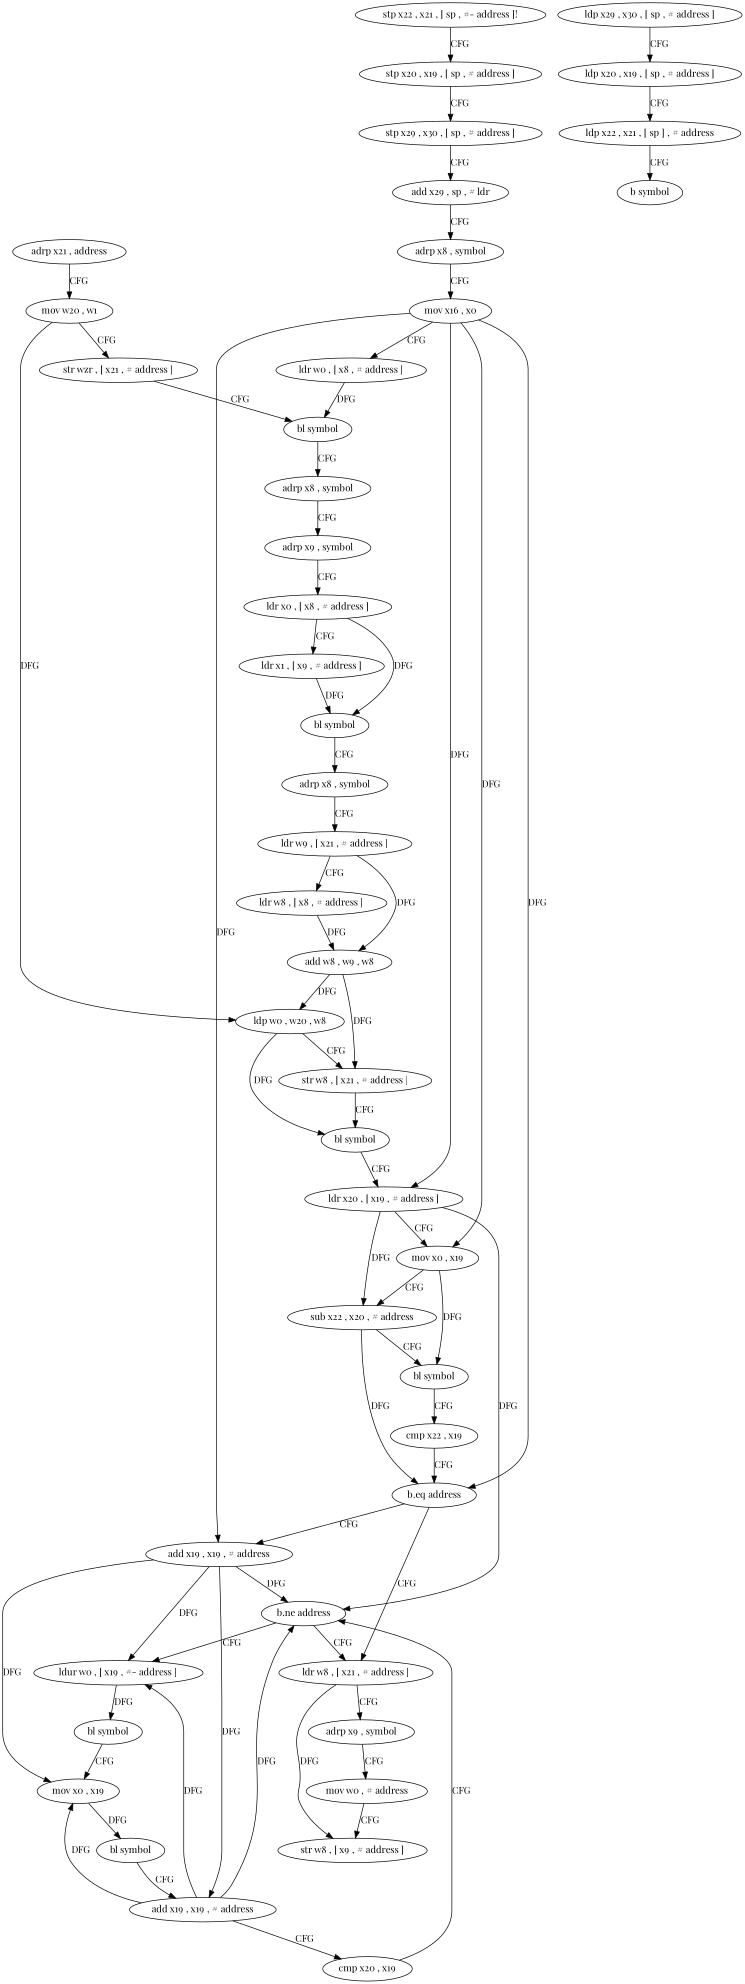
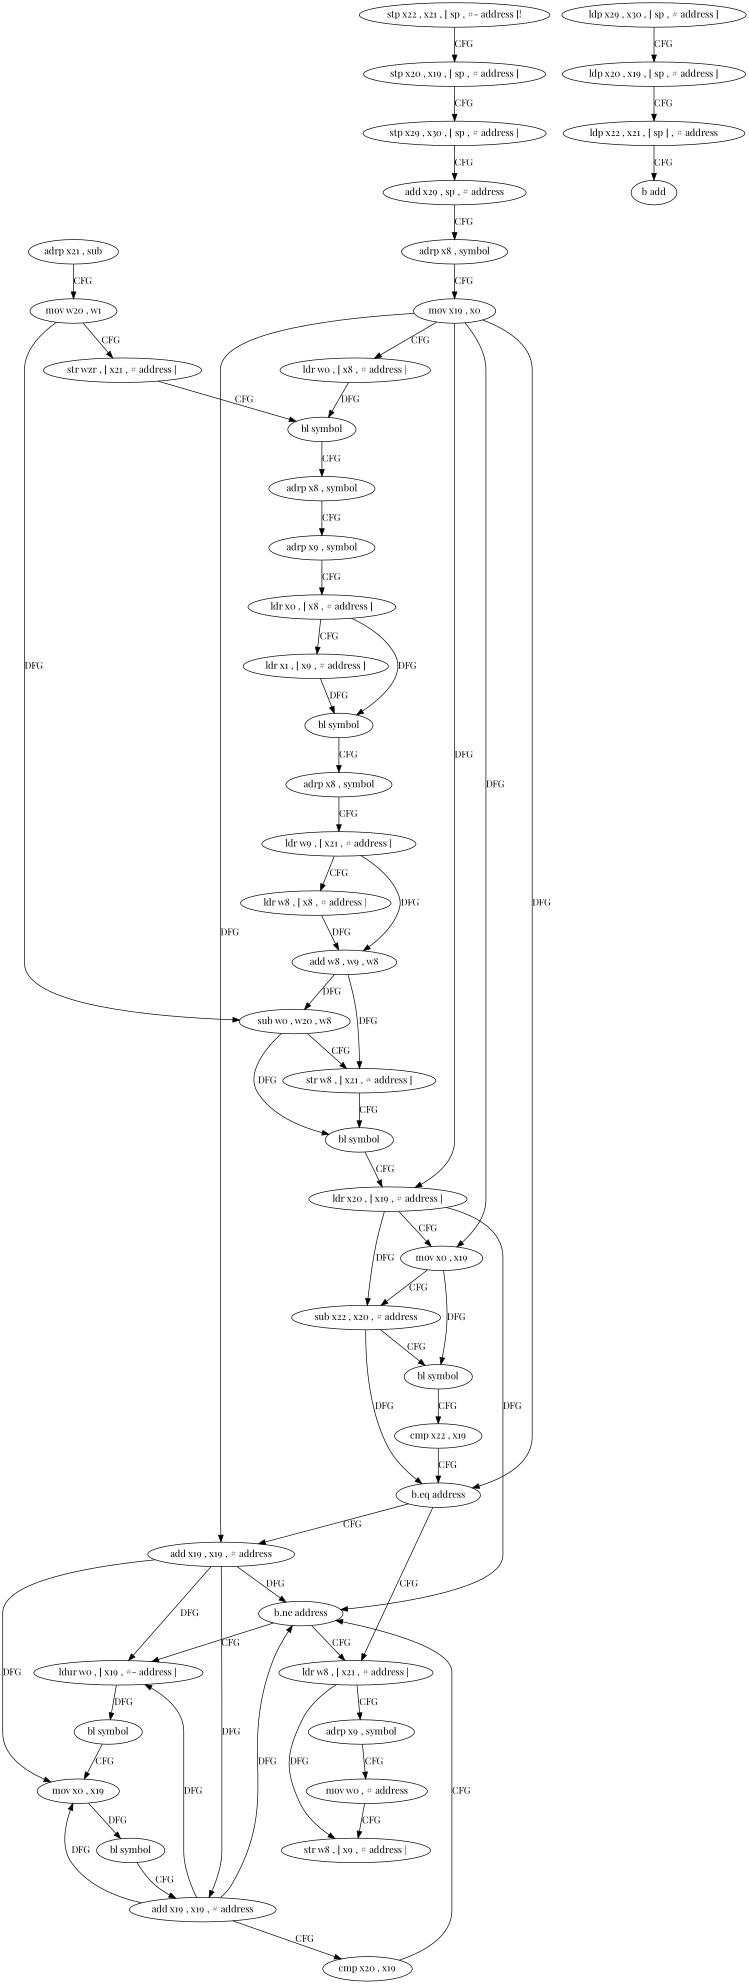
(451, 193) -> (455, 193)
(650, 193) -> (654, 193)
(69, 252) -> (74, 252)
(451, 311) -> (455, 311)
(290, 1022) -> (295, 1022)
